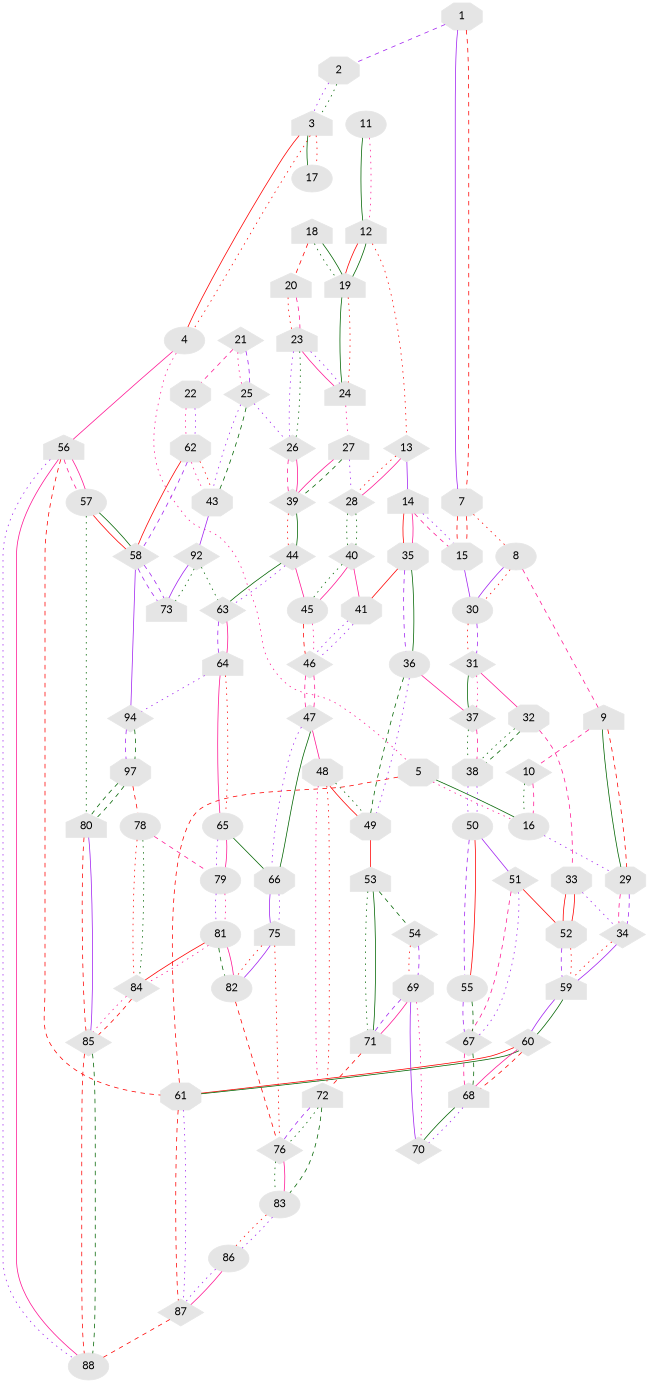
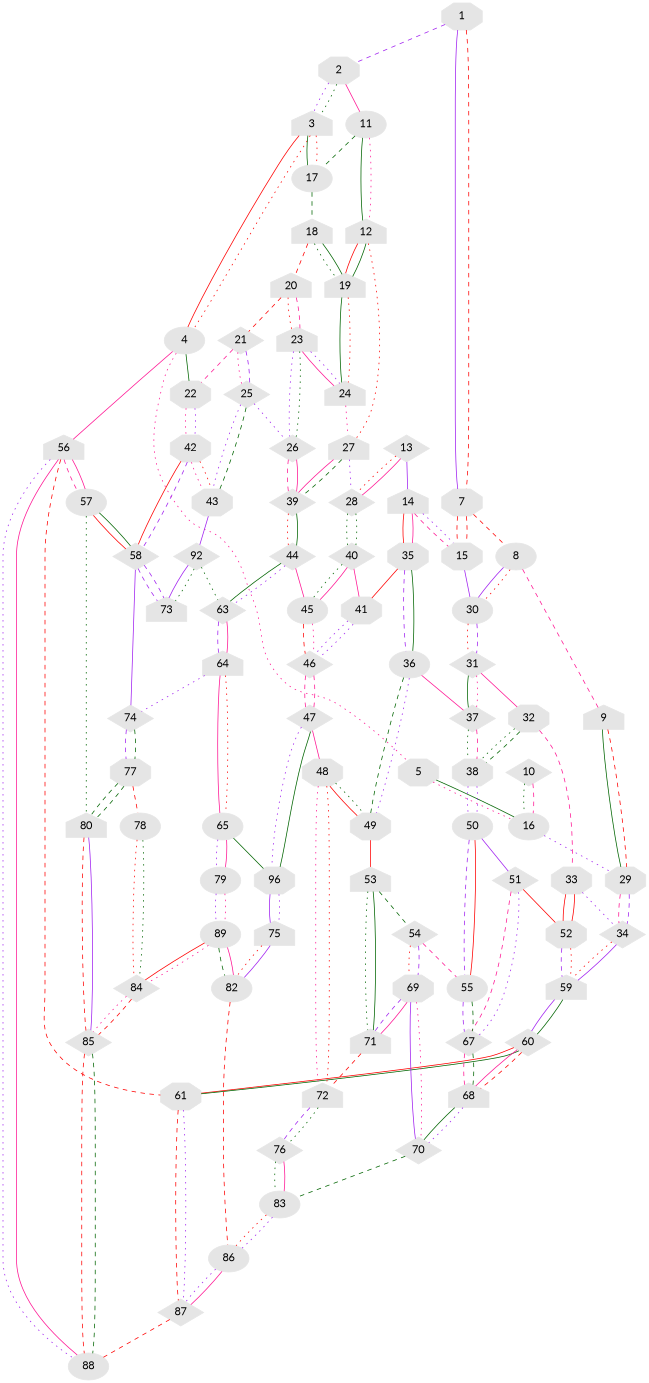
none -> (353, 98)
none -> (339, 151)
none -> (312, 206)
none -> (265, 315)
(399, 337) -> (380, 343)
none -> (188, 368)
(190, 448) -> (190, 448)
(489, 530) -> (489, 530)
(130, 718) -> (130, 718)
(564, 747) -> none
(130, 772) -> (130, 772)
(182, 843) -> none
(184, 856) -> none
(274, 880) -> (274, 880)
(220, 934) -> (220, 934)
none -> (440, 960)
(277, 1041) -> none
(256, 1070) -> (224, 1123)
(313, 1153) -> (351, 1177)
